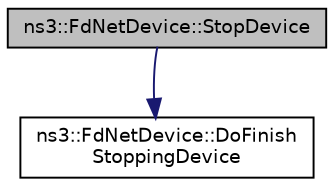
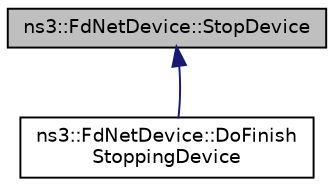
(154, 73) -> (180, 92)
